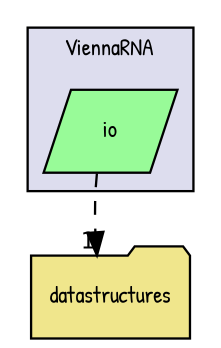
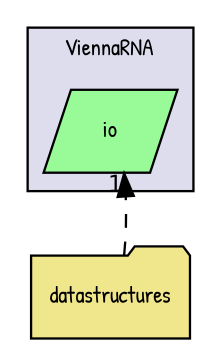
(95, 206) -> (126, 226)
